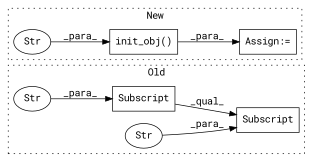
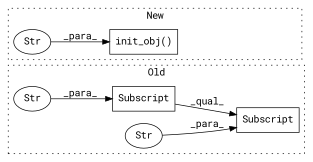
(268, 42) -> none
